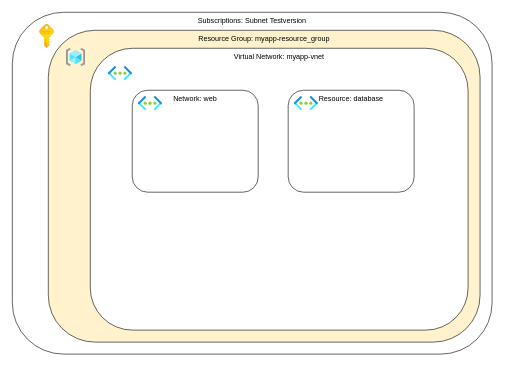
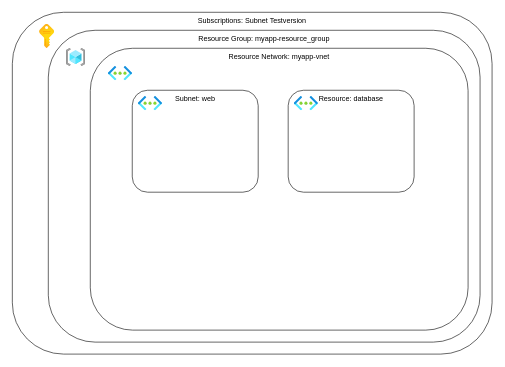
(264, 39) -> (264, 39)
(279, 57) -> (279, 57)
(195, 99) -> (195, 99)
